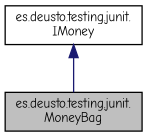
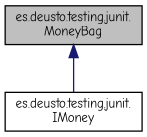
(74, 75) -> (74, 75)
